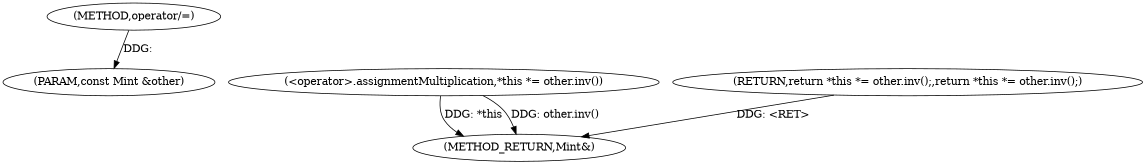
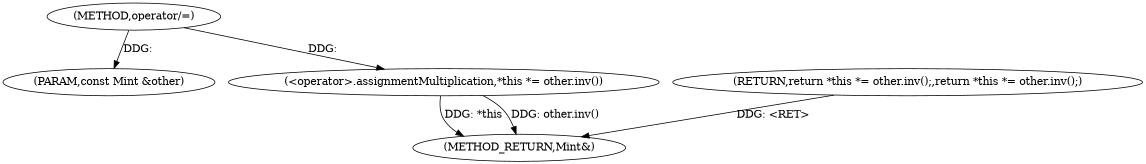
none -> (280, 48)
